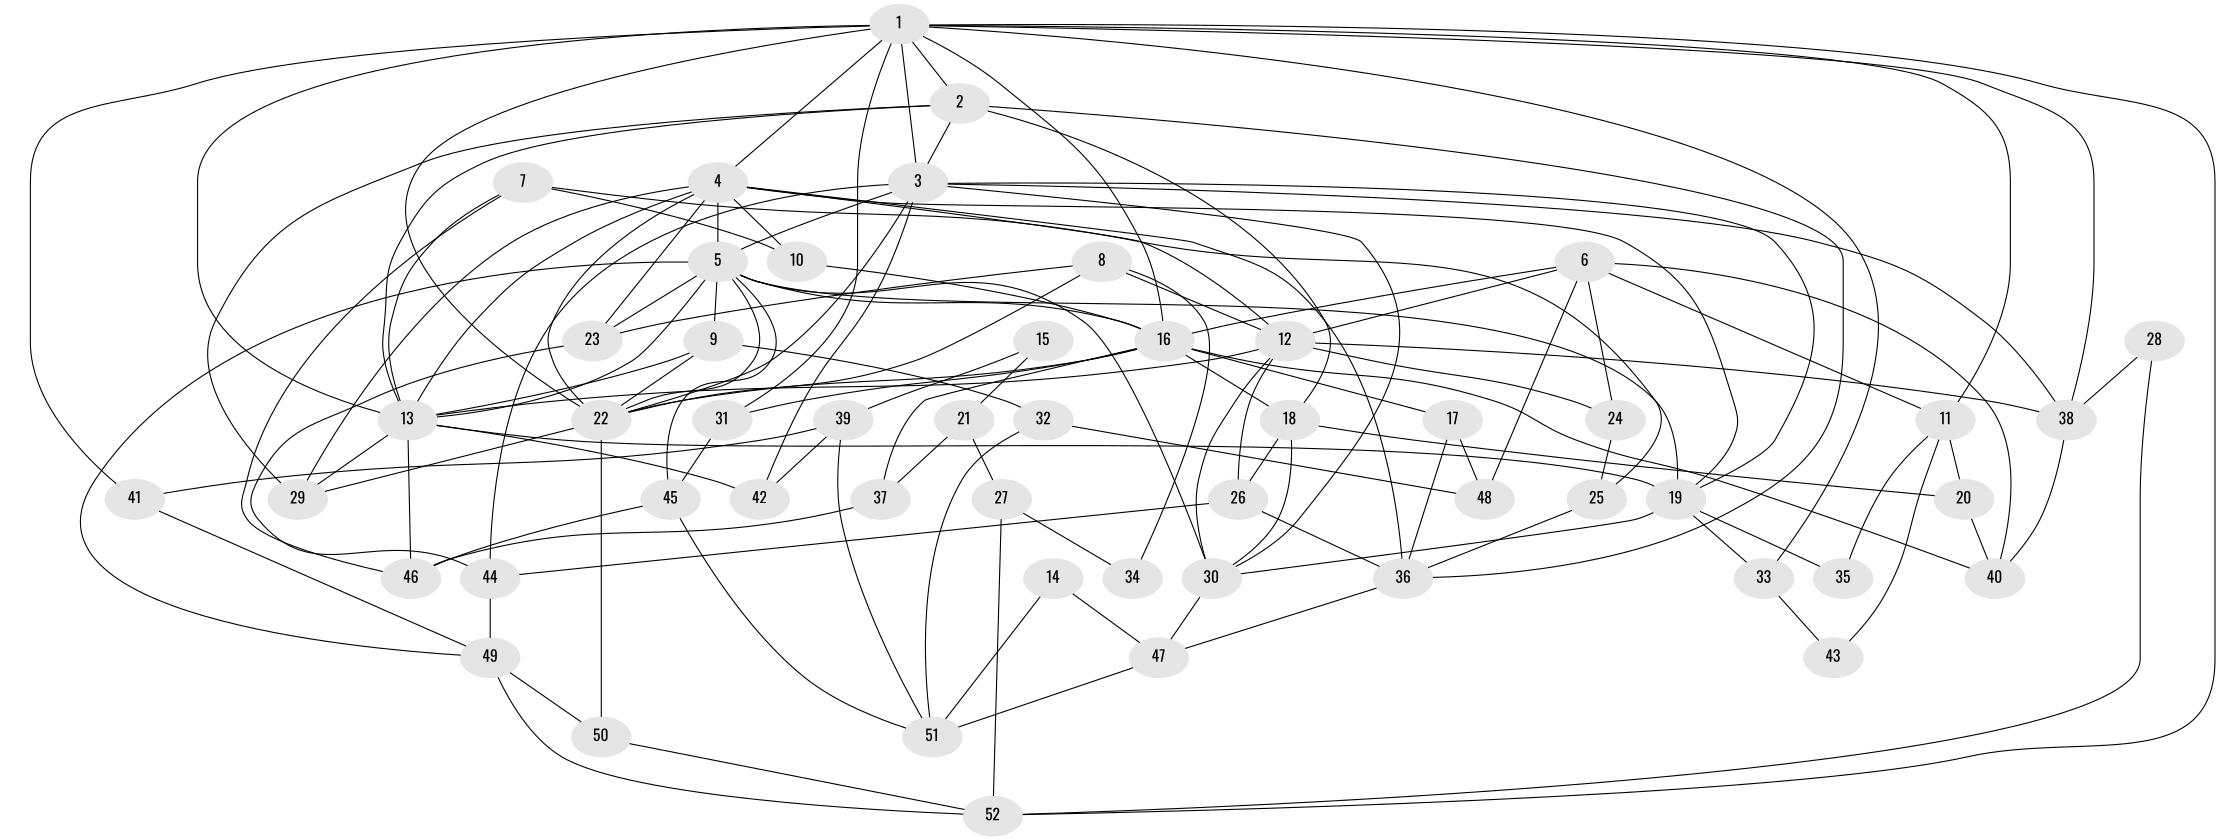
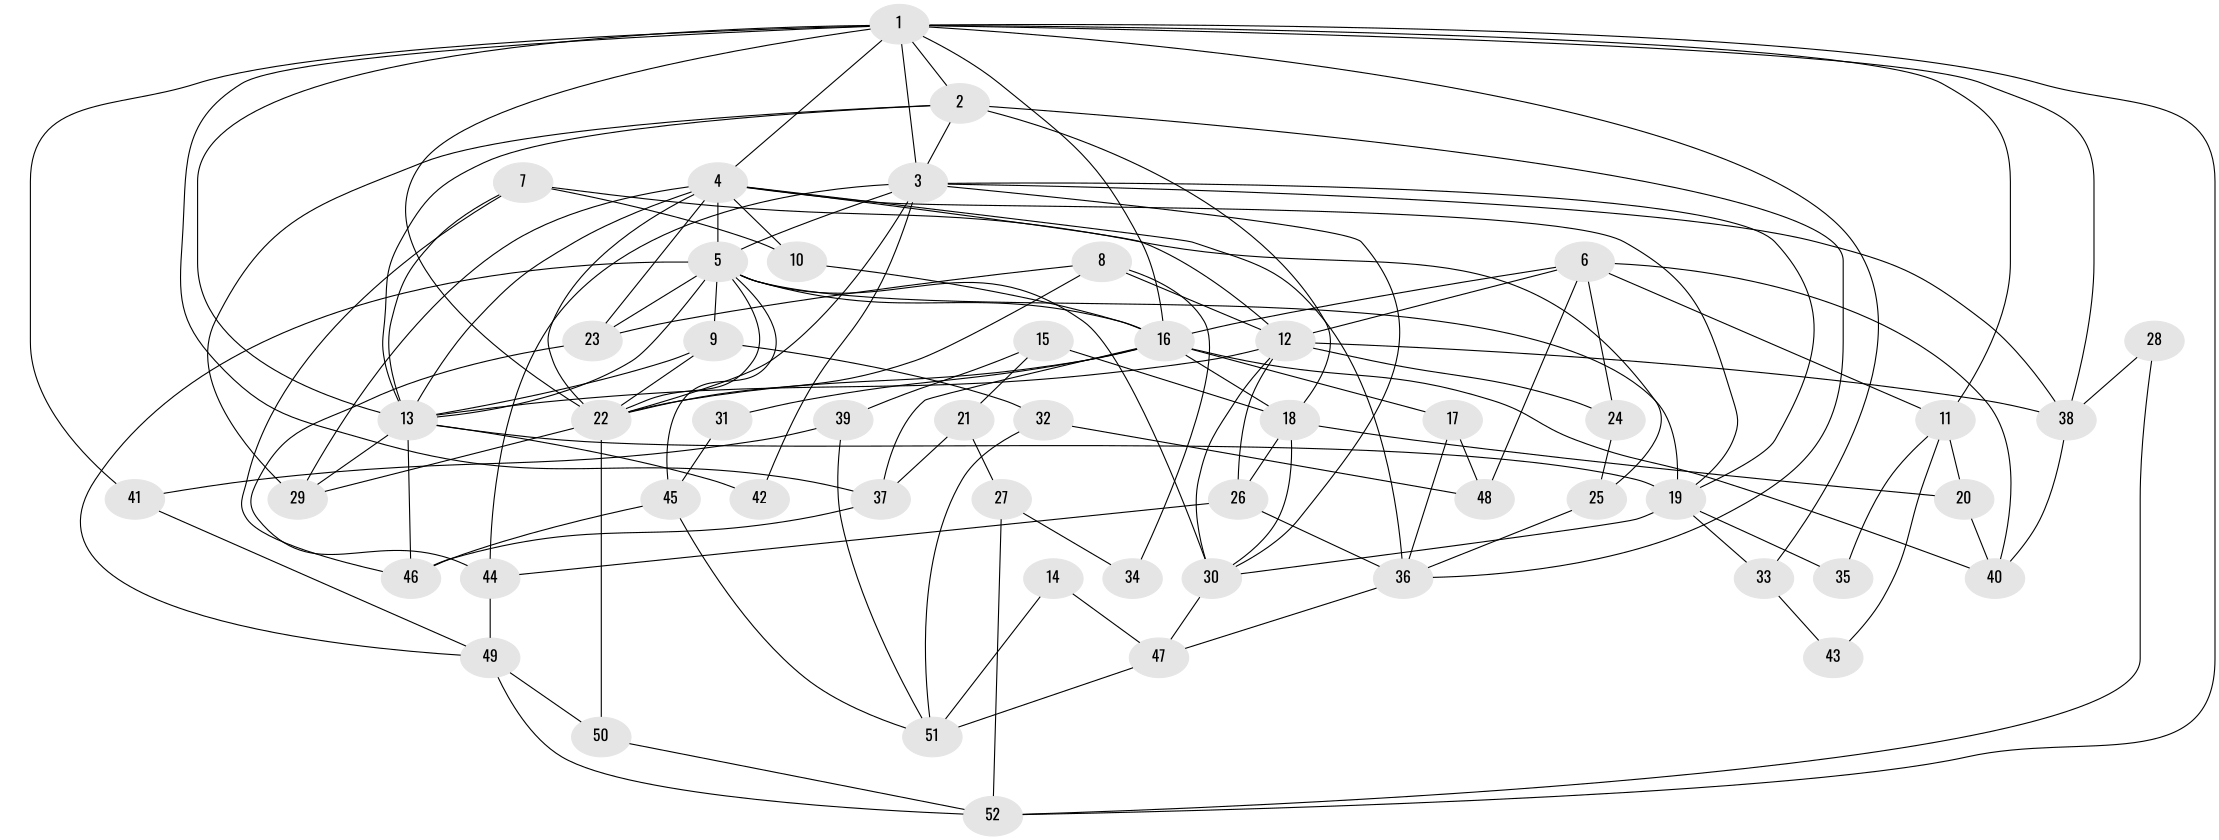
(858, 246) -> (183, 233)
none -> (1167, 381)
(801, 460) -> none
